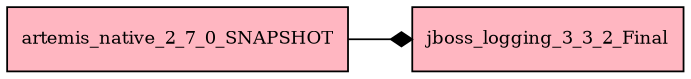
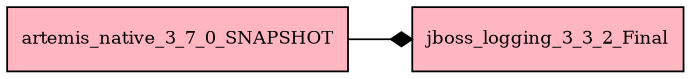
(178, 39) -> (178, 39)
